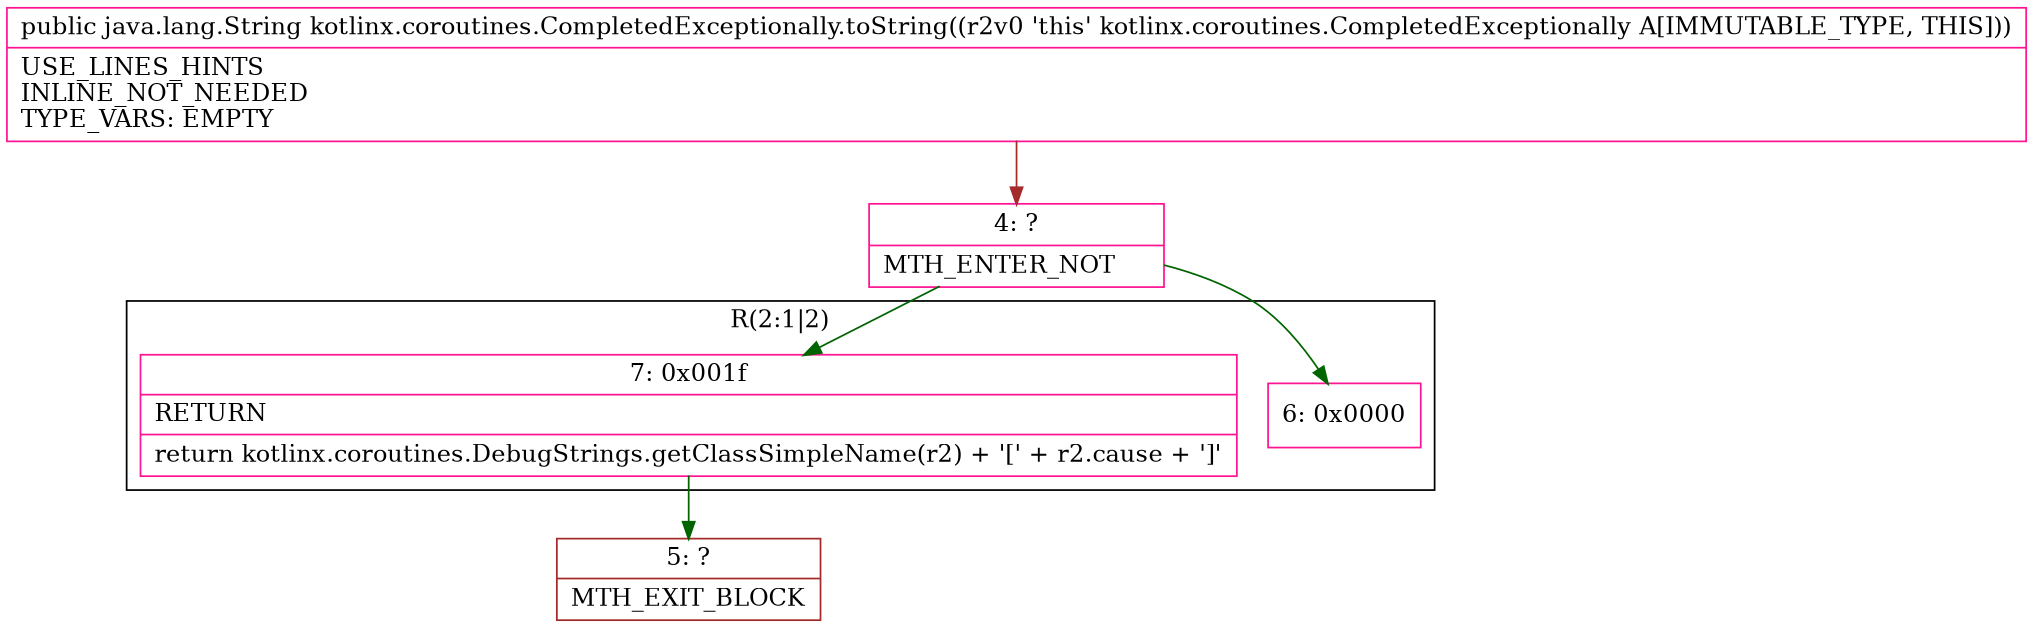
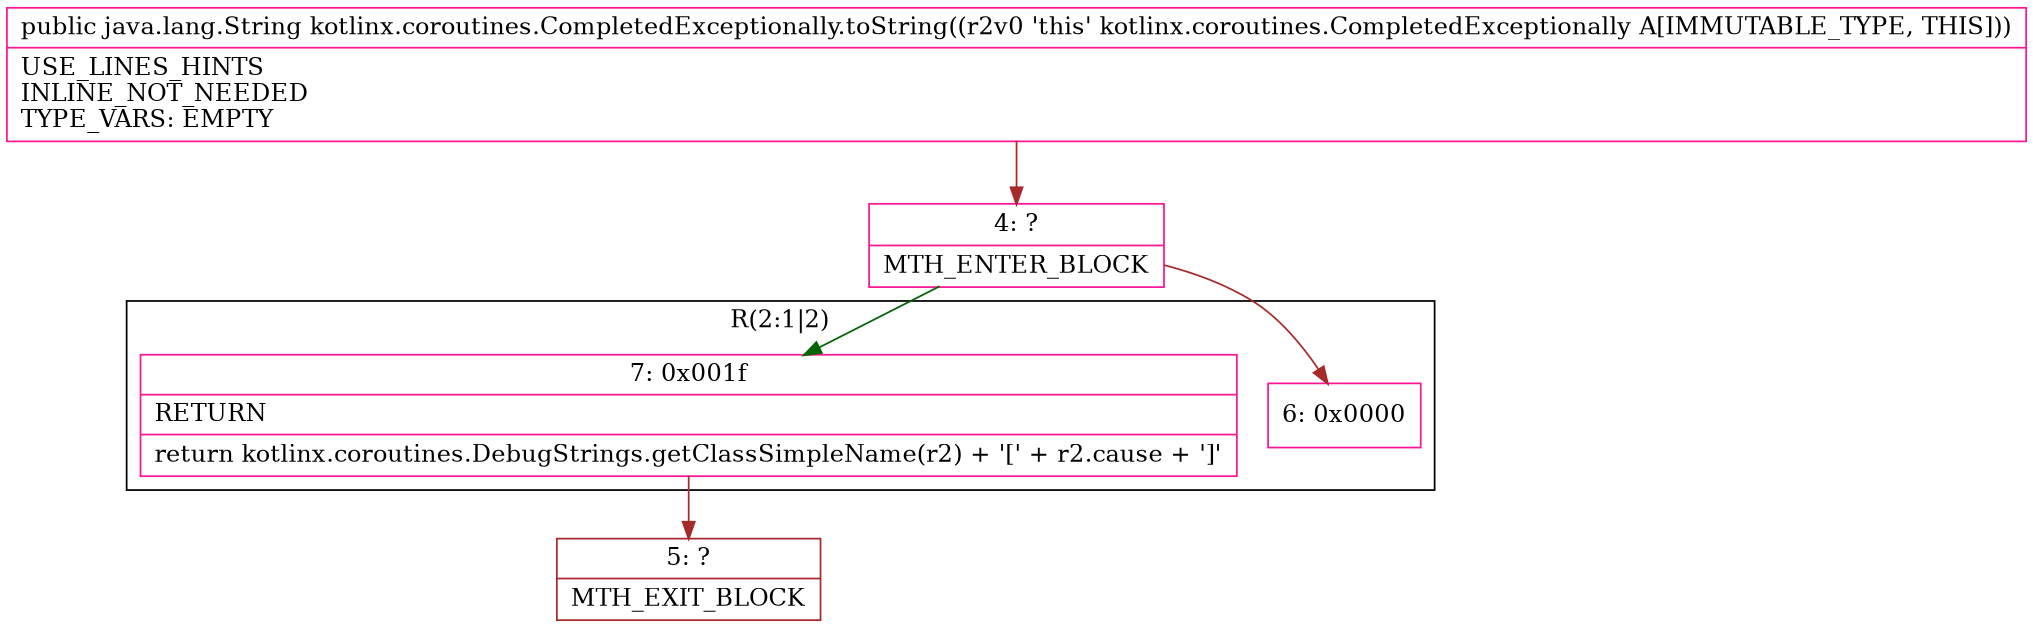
(999, 265) -> (1017, 265)
(1268, 312) -> (1268, 312)
(689, 501) -> (689, 501)
